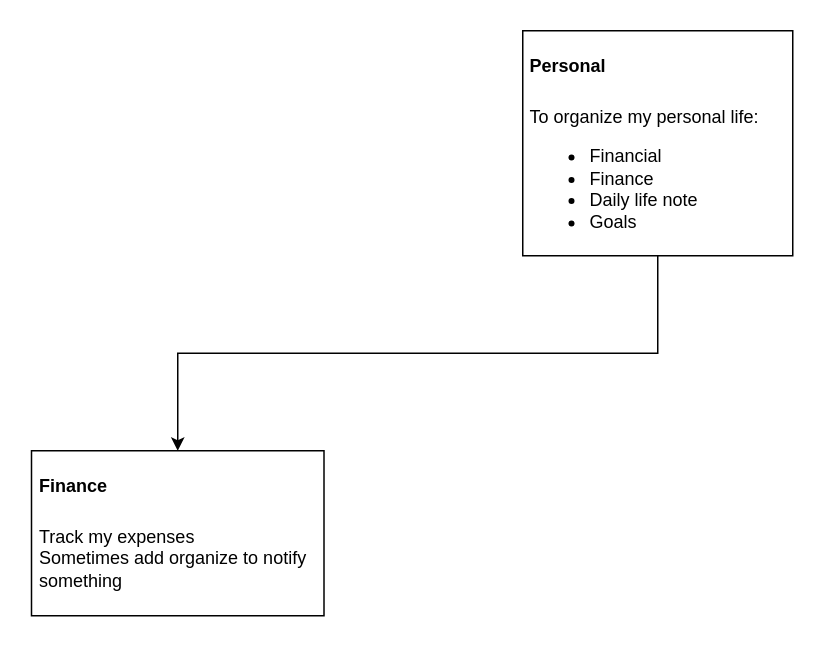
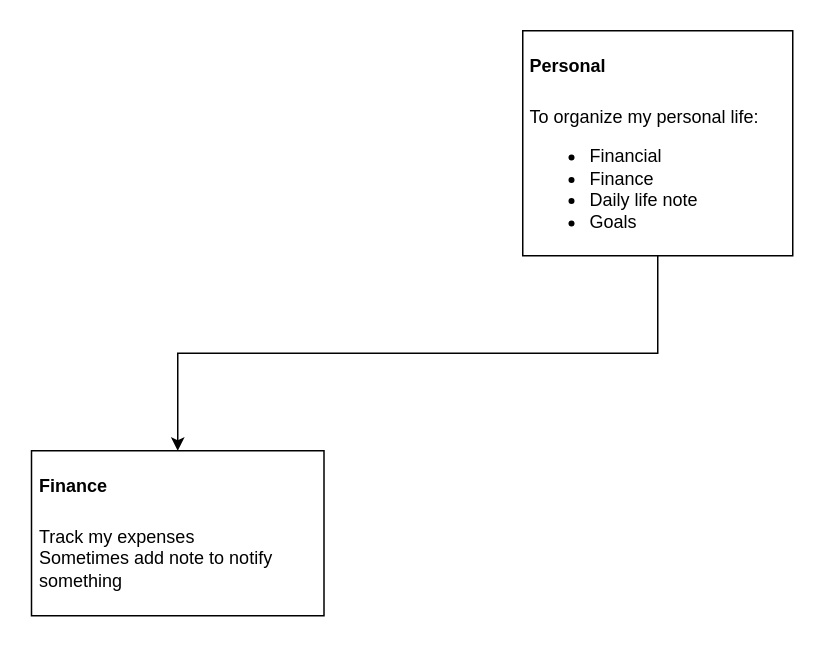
(180, 479) -> (180, 479)
